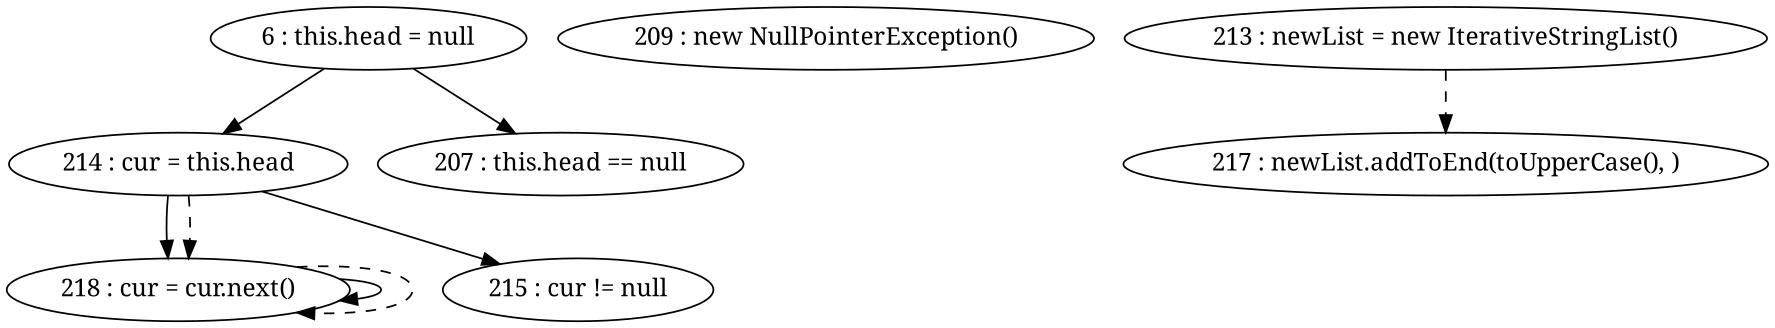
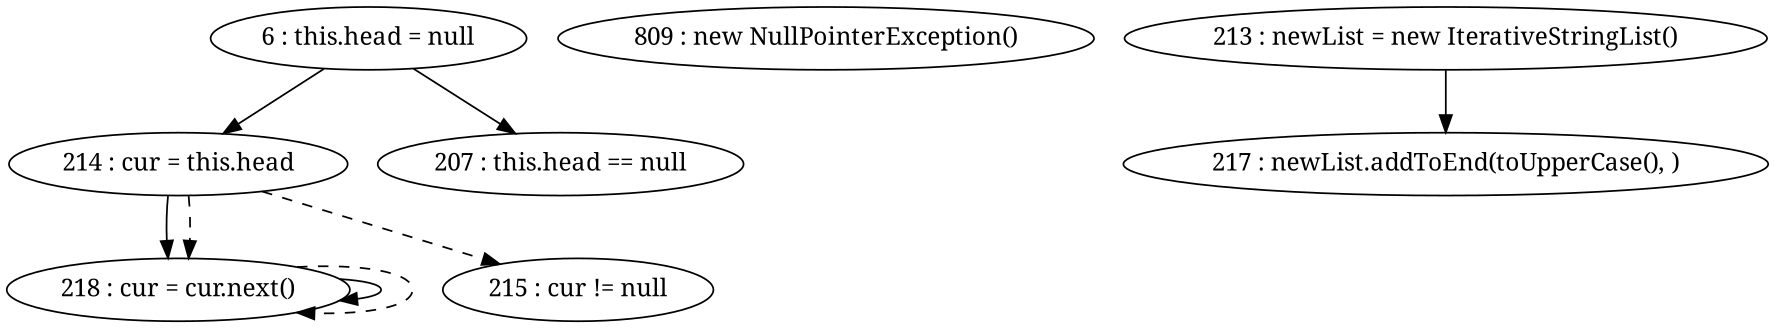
(826, 38) -> (826, 38)
(1446, 93) -> (1446, 93)
(372, 225) -> (372, 225)
